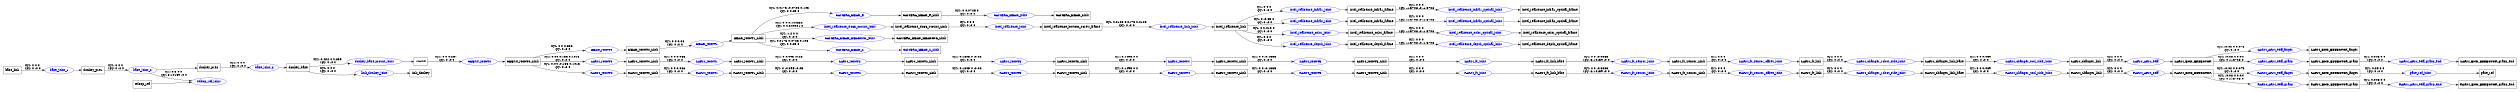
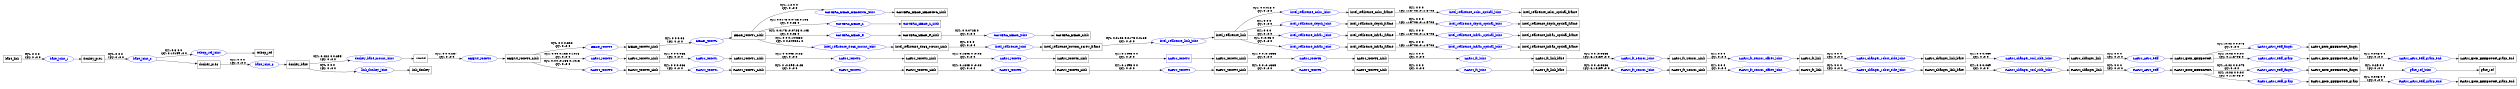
(1475, 21) -> (1475, 47)
(171, 83) -> (240, 53)
